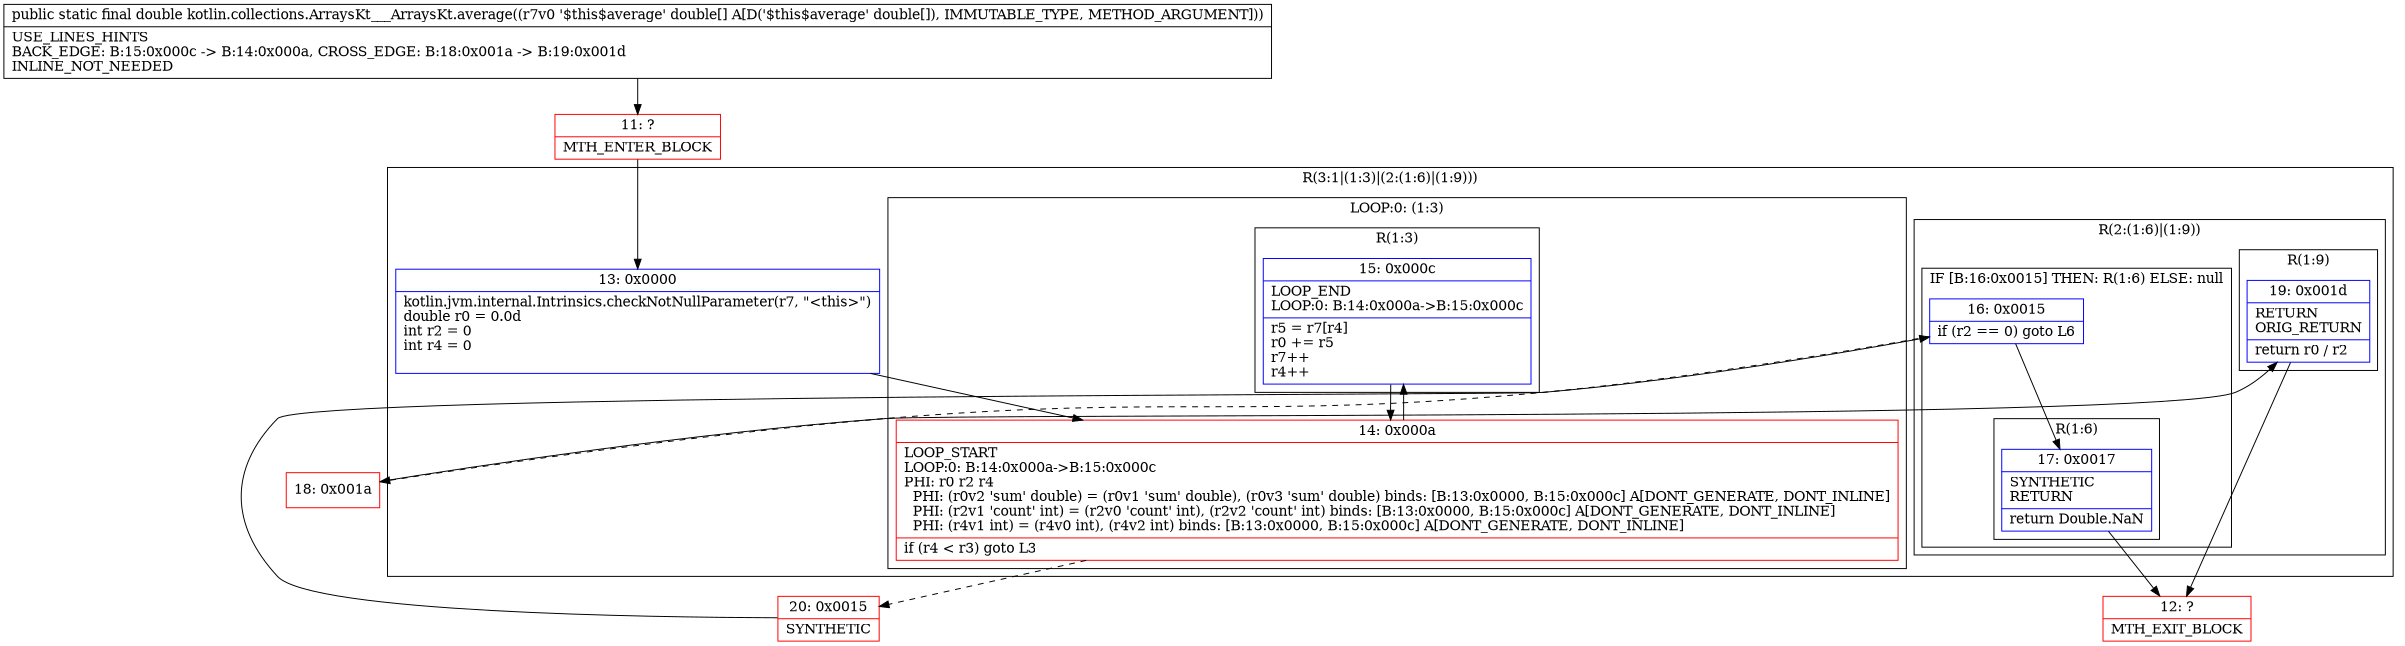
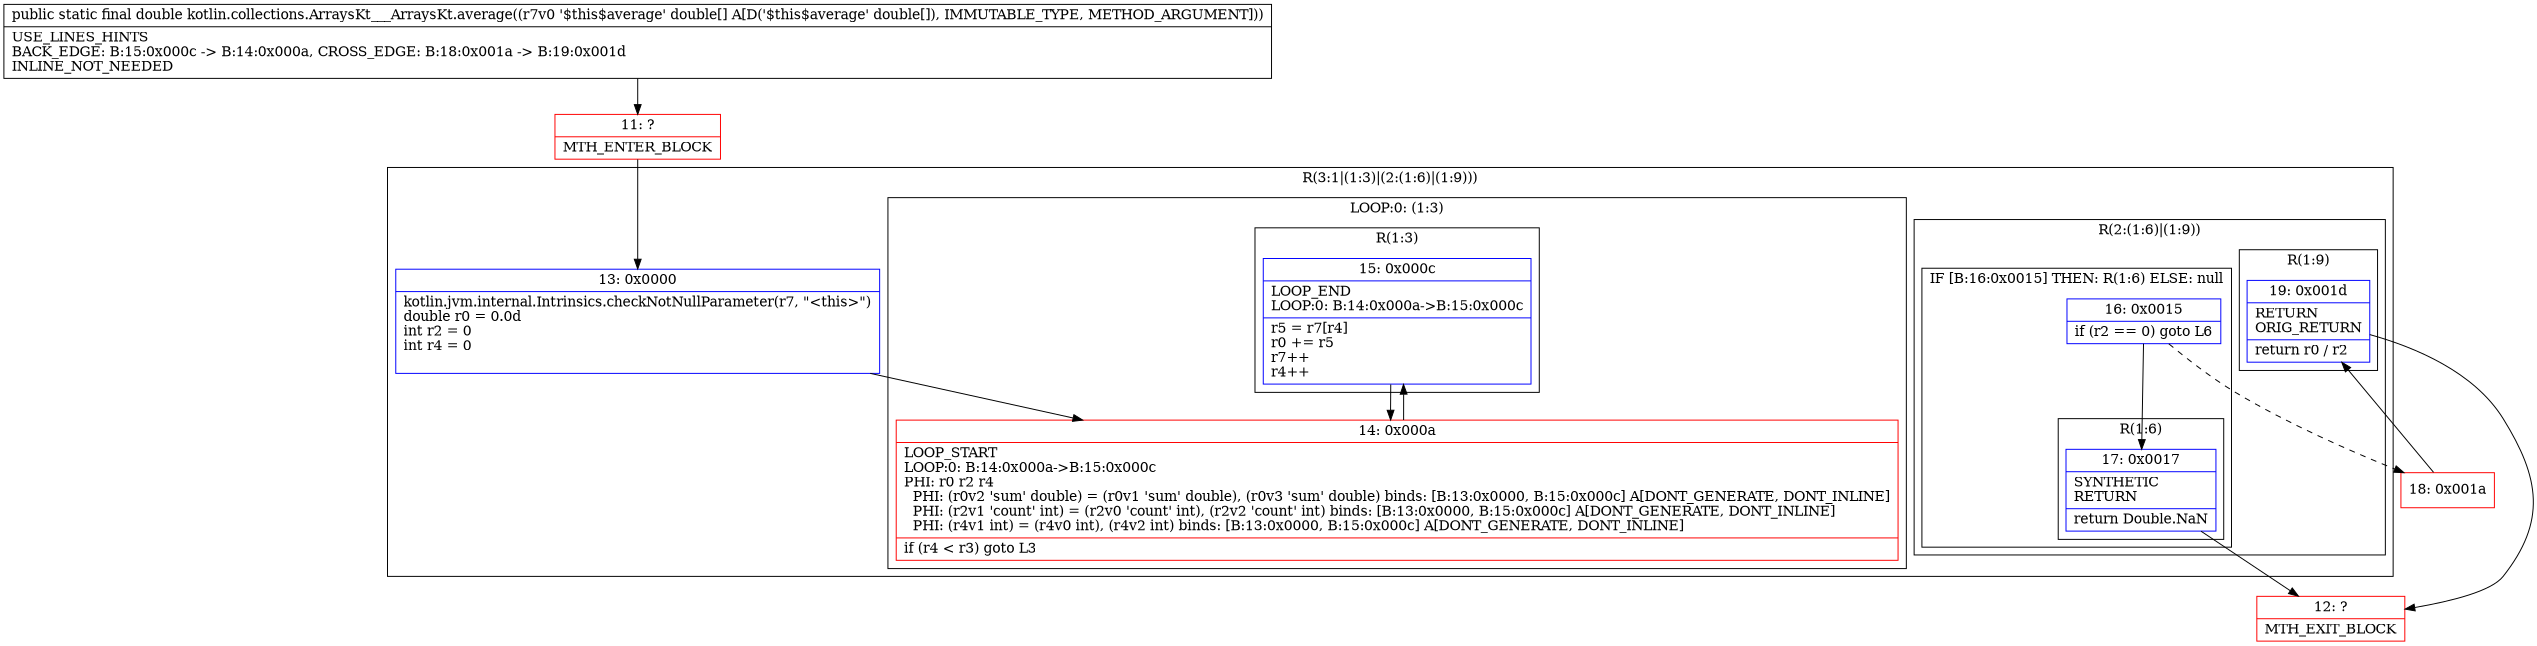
(829, 619) -> none
